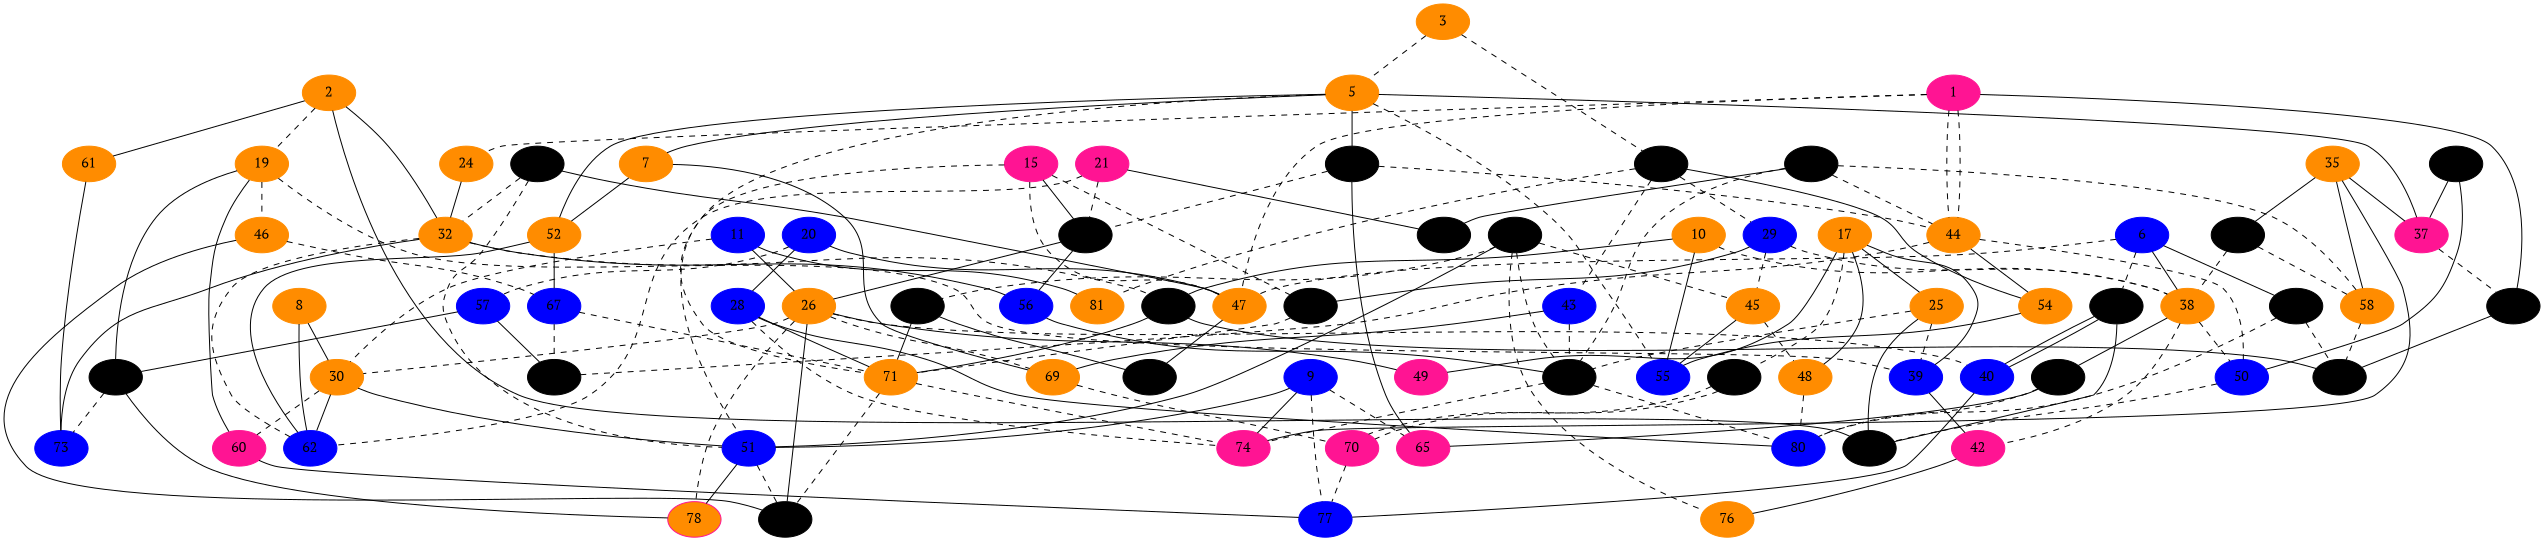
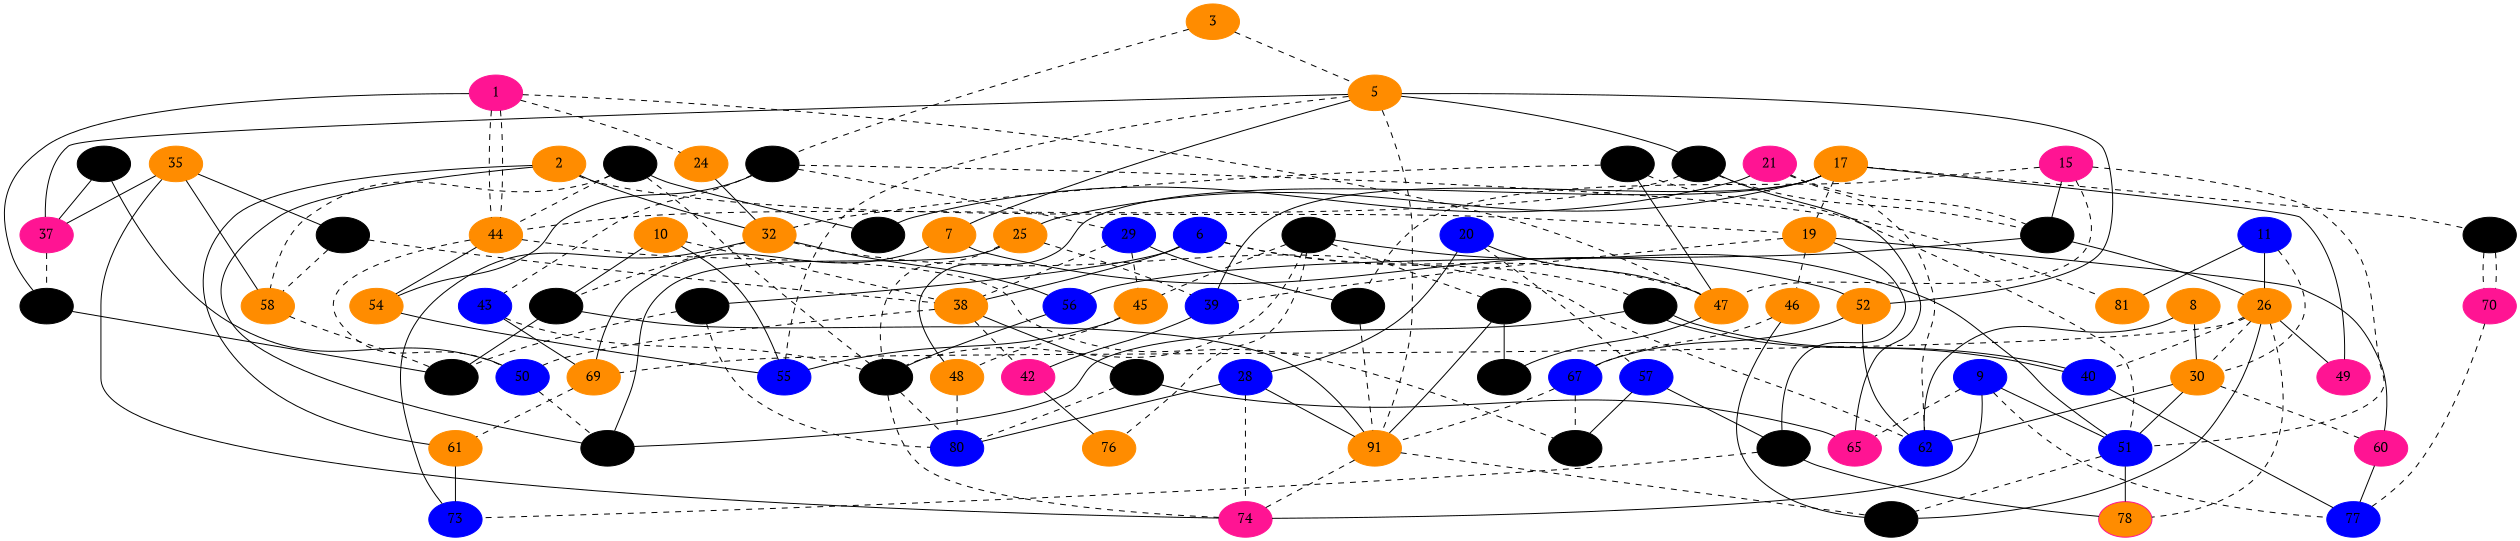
none -> (1825, 200)
(891, 377) -> (1375, 448)
(1202, 414) -> (525, 413)
